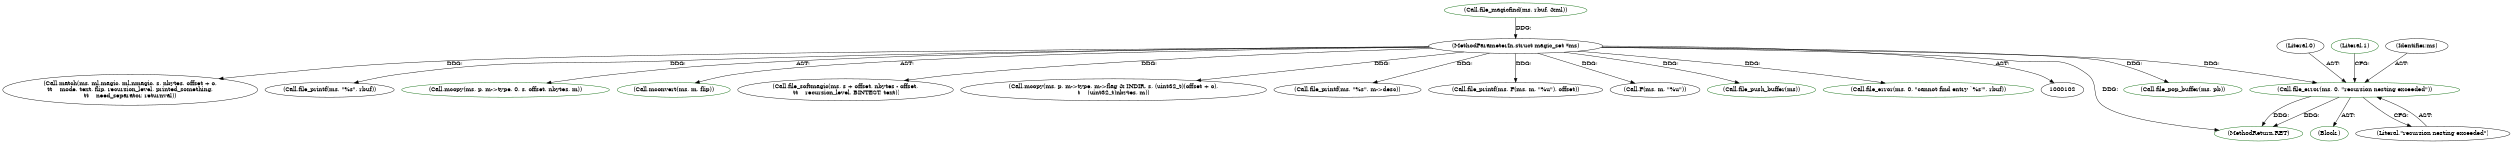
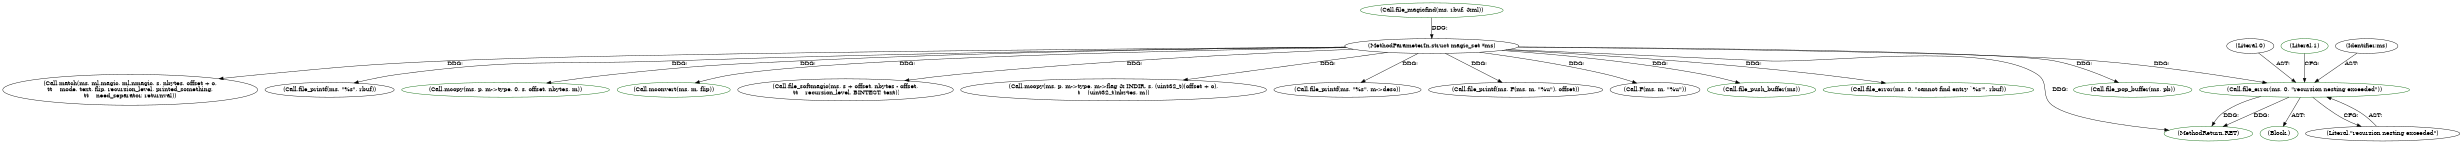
(804, 64) -> (809, 64)
(908, 64) -> (908, 64)
(2062, 90) -> none
